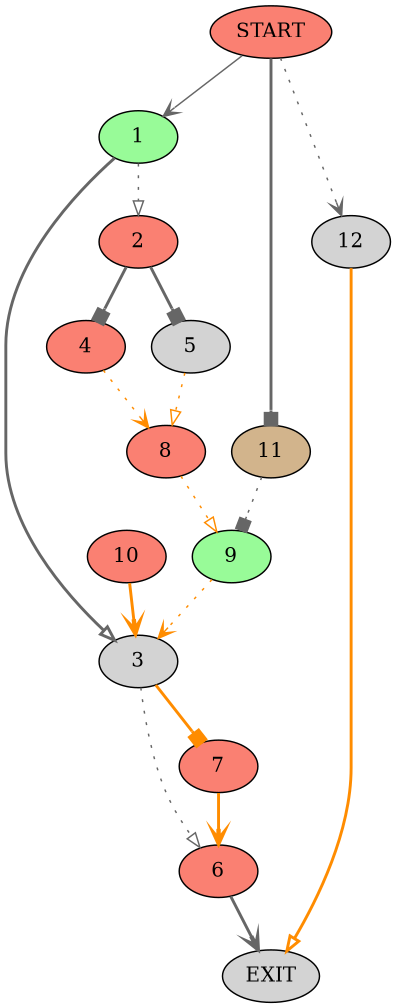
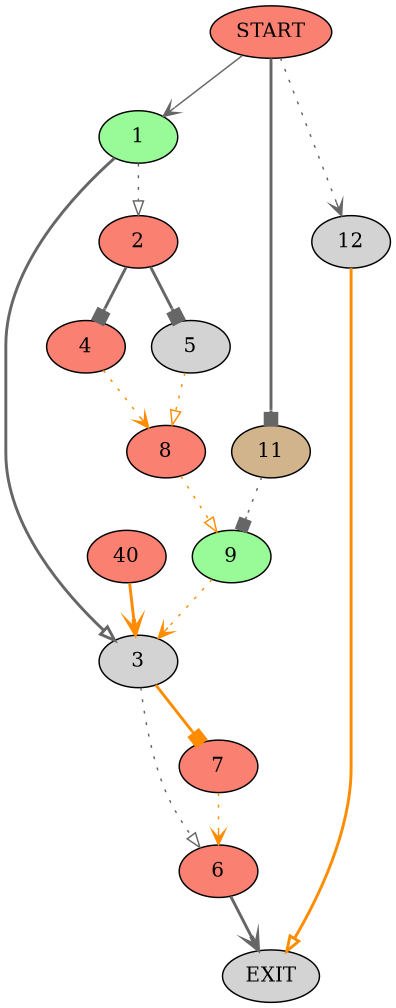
(127, 557) -> (127, 557)
(219, 812) -> (219, 812)
